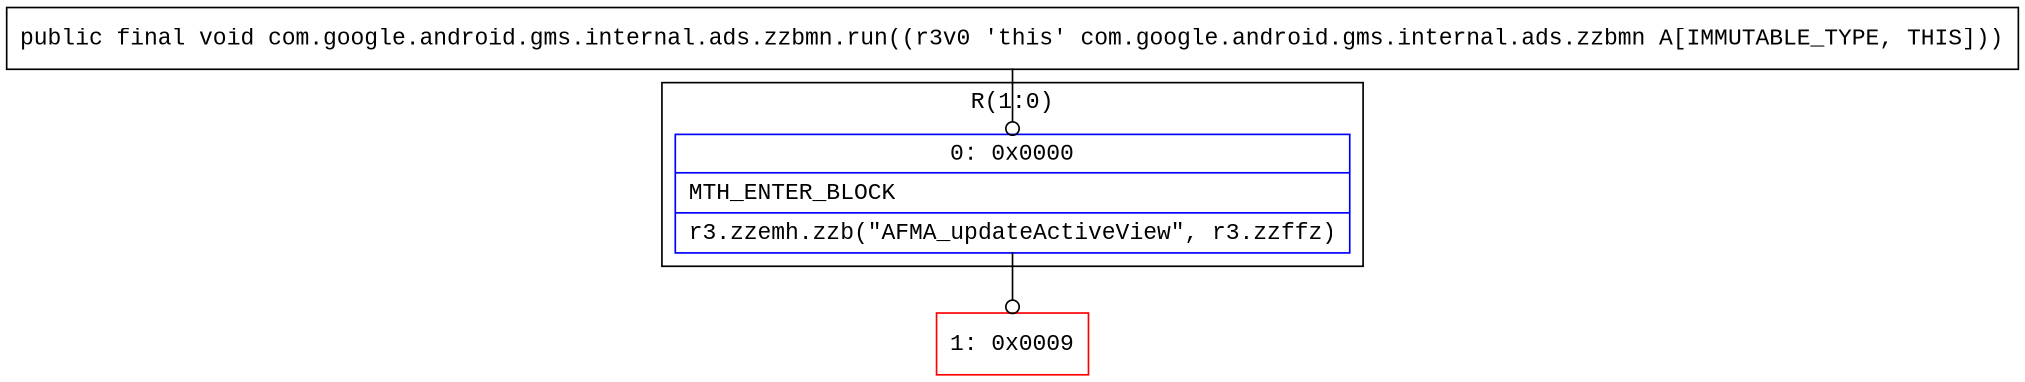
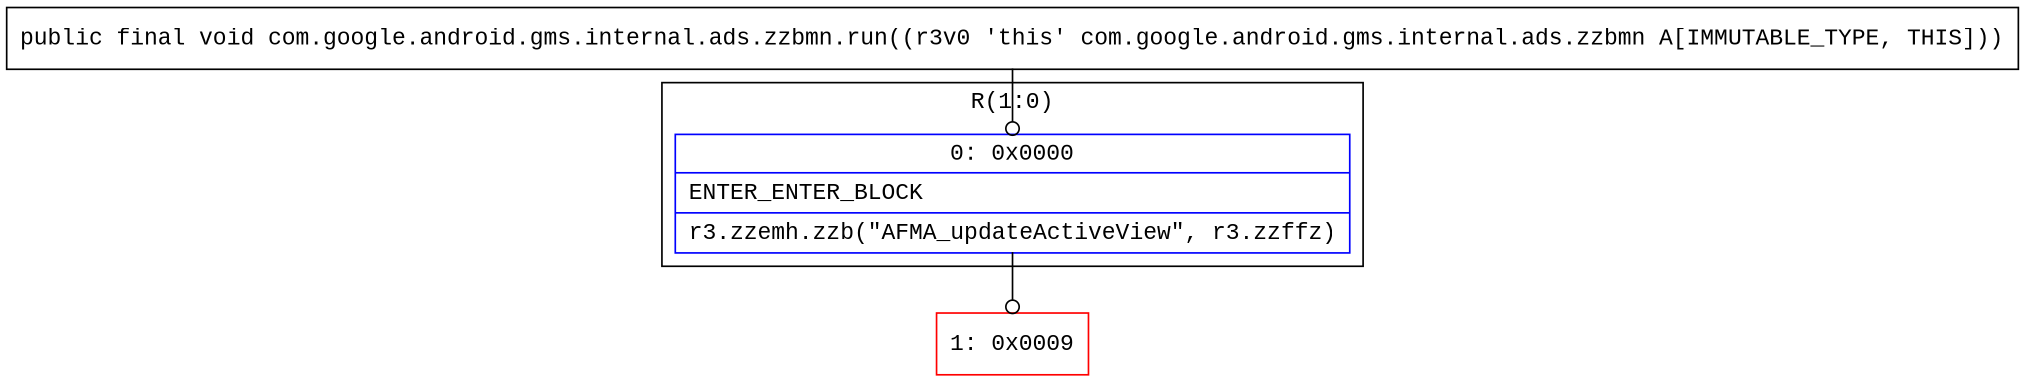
(792, 192) -> (806, 192)
